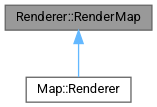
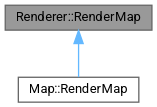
(79, 90) -> (79, 90)
